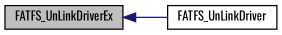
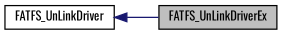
(152, 17) -> (143, 17)
